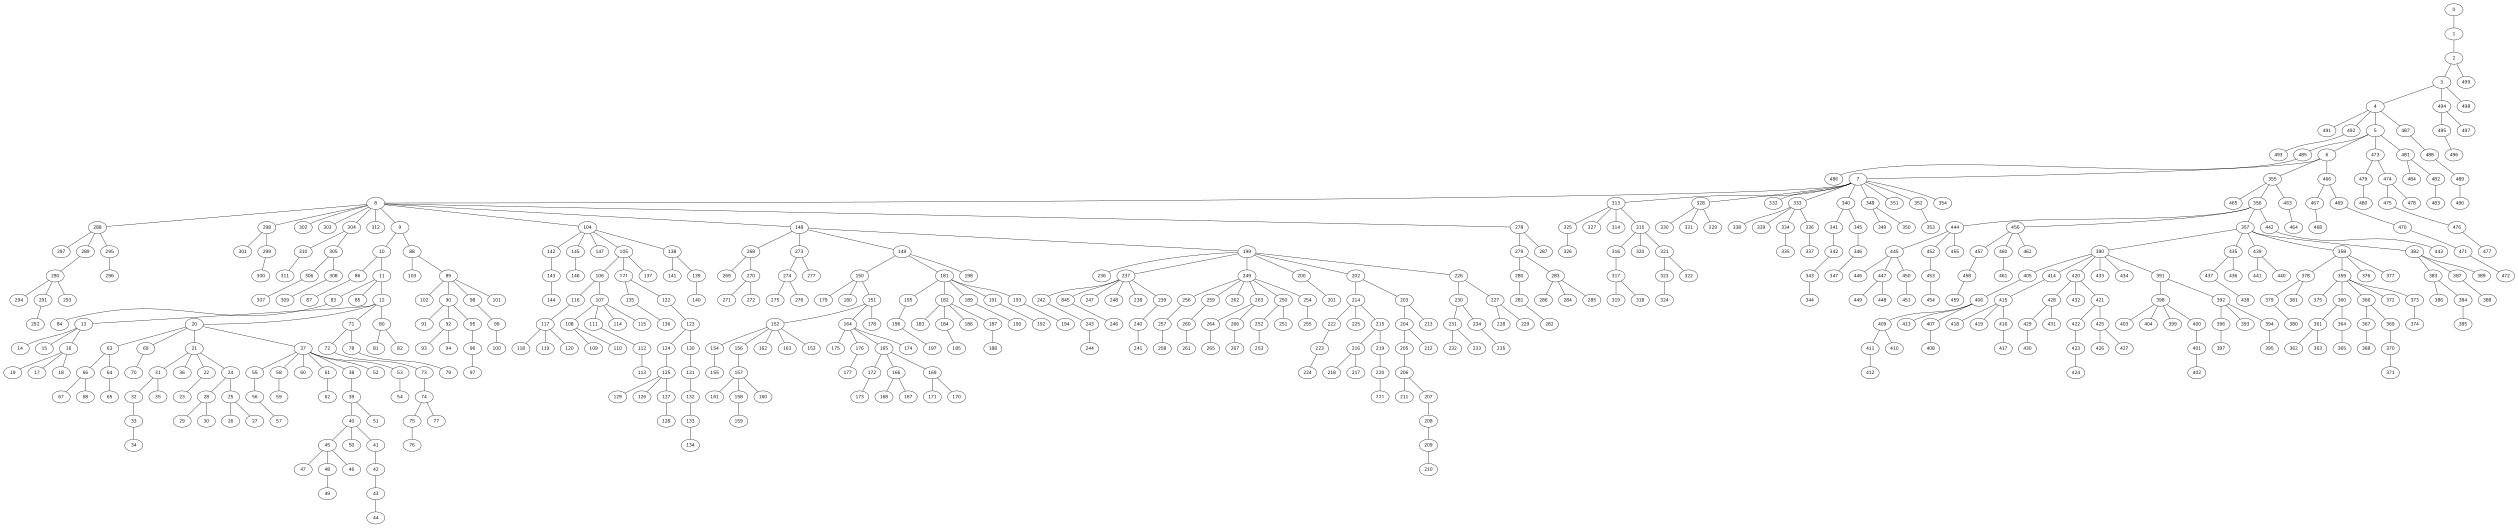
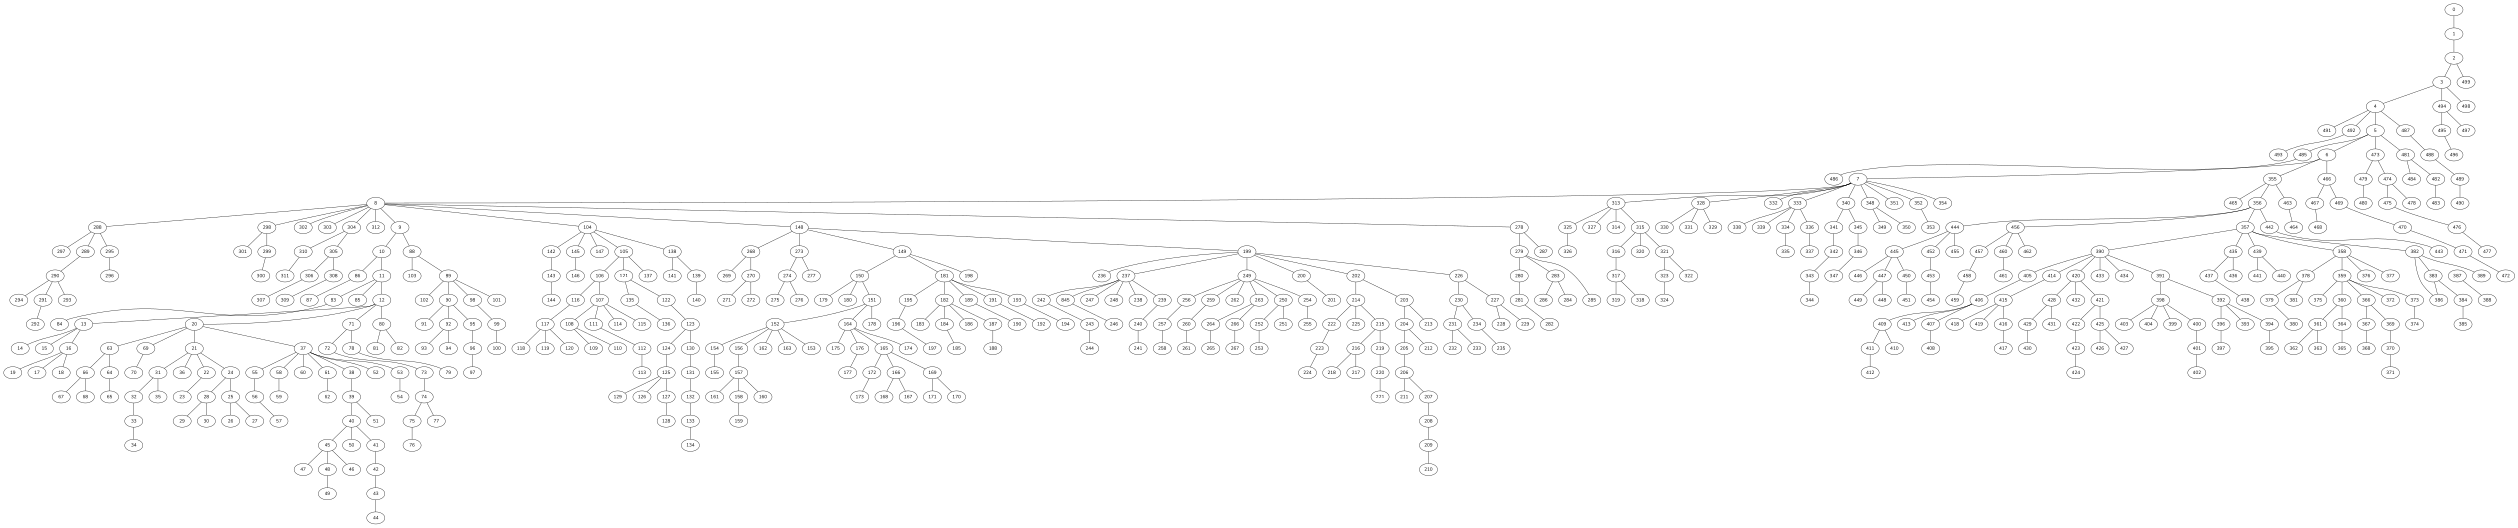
(2436, 264) -> (2420, 279)
(1574, 288) -> (1563, 267)
